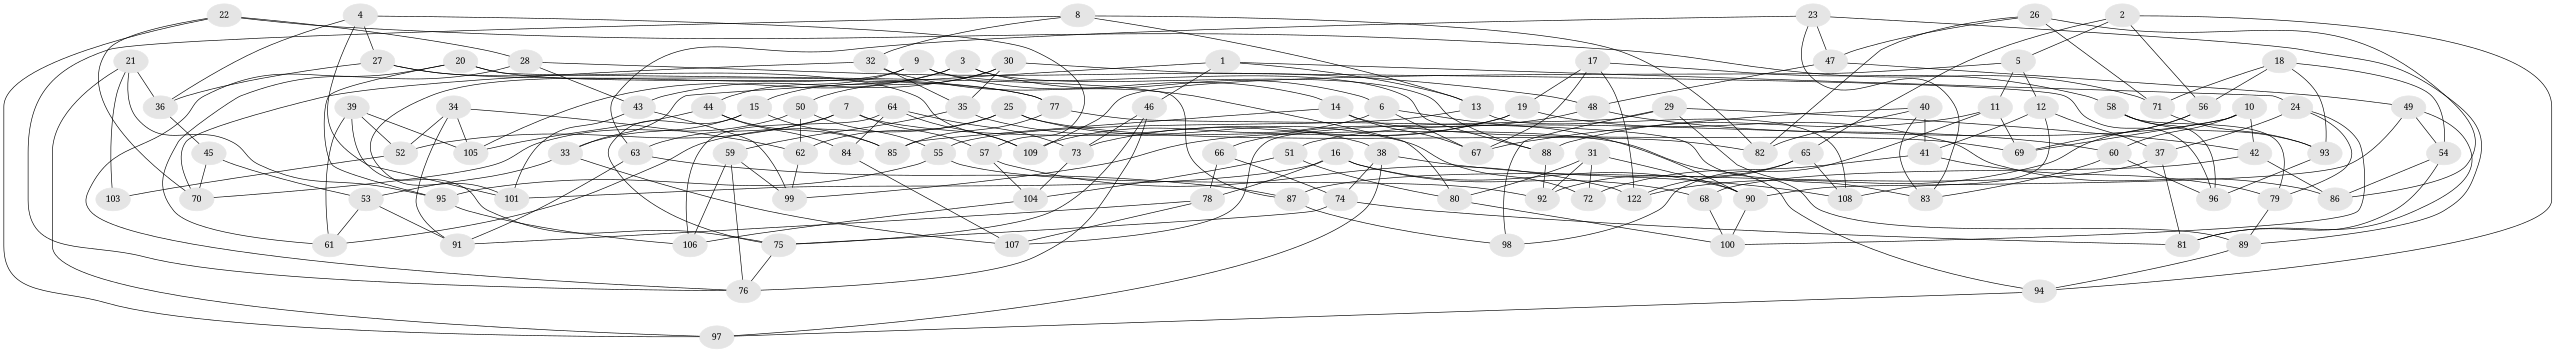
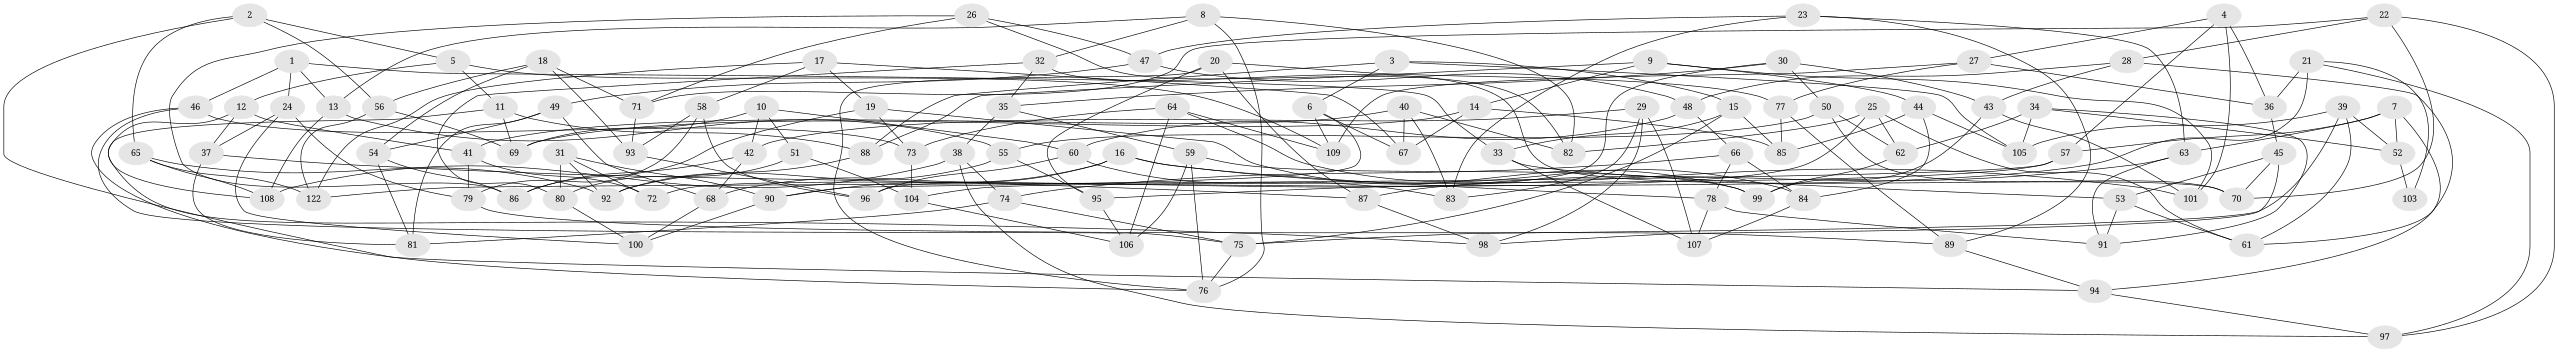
none -> (1770, 176)
(2061, 183) -> (600, 159)
none -> (1906, 230)
